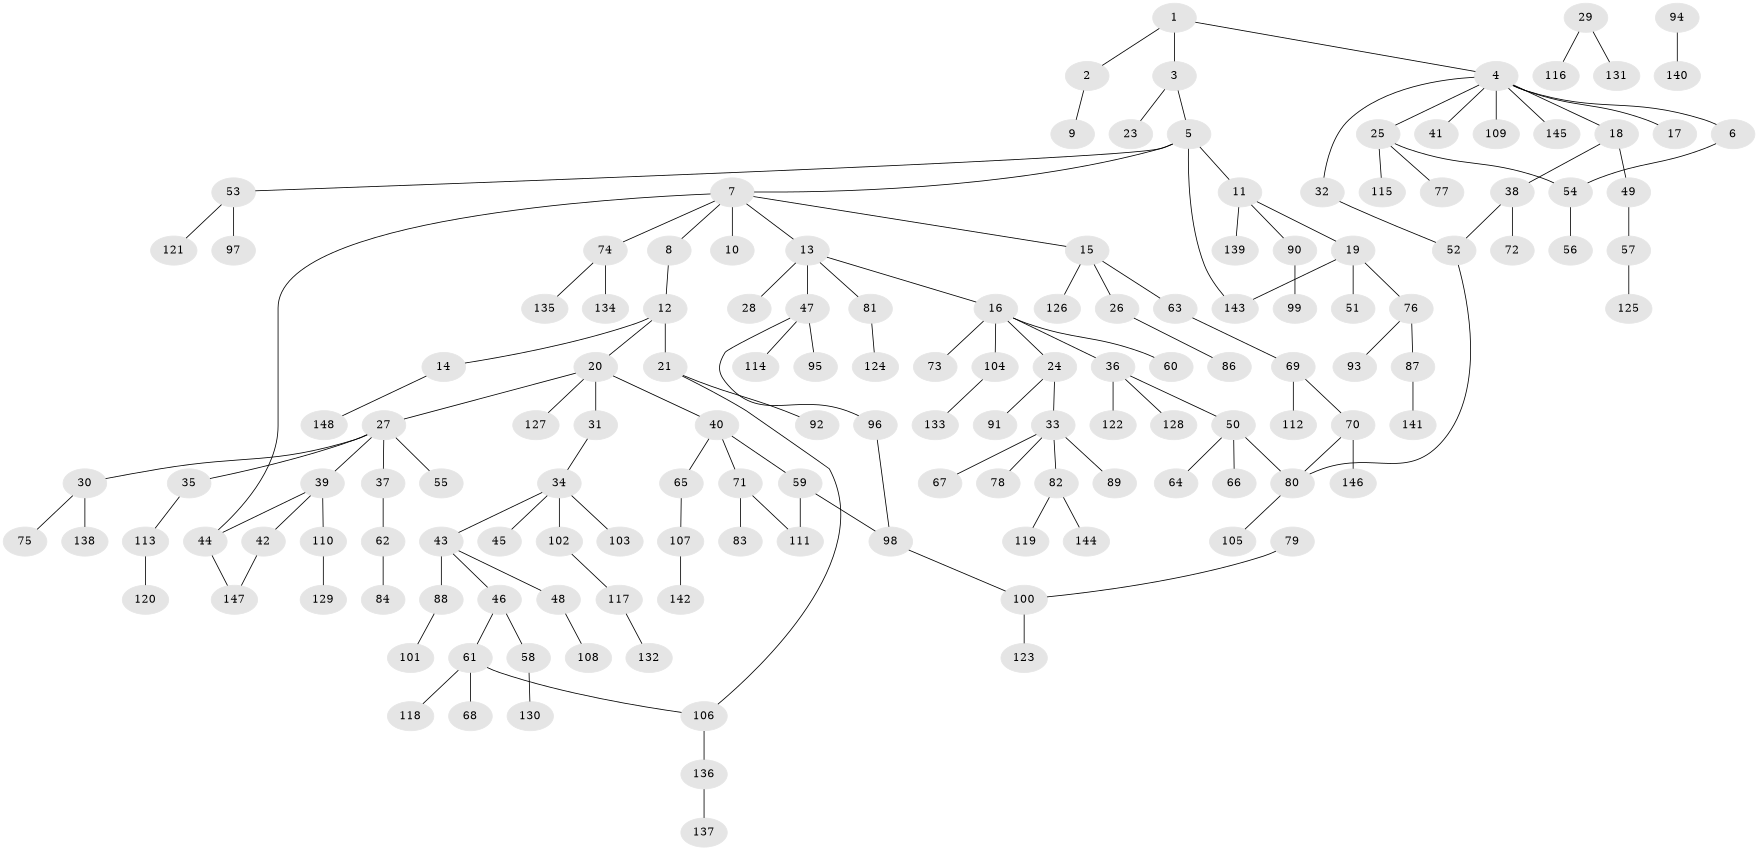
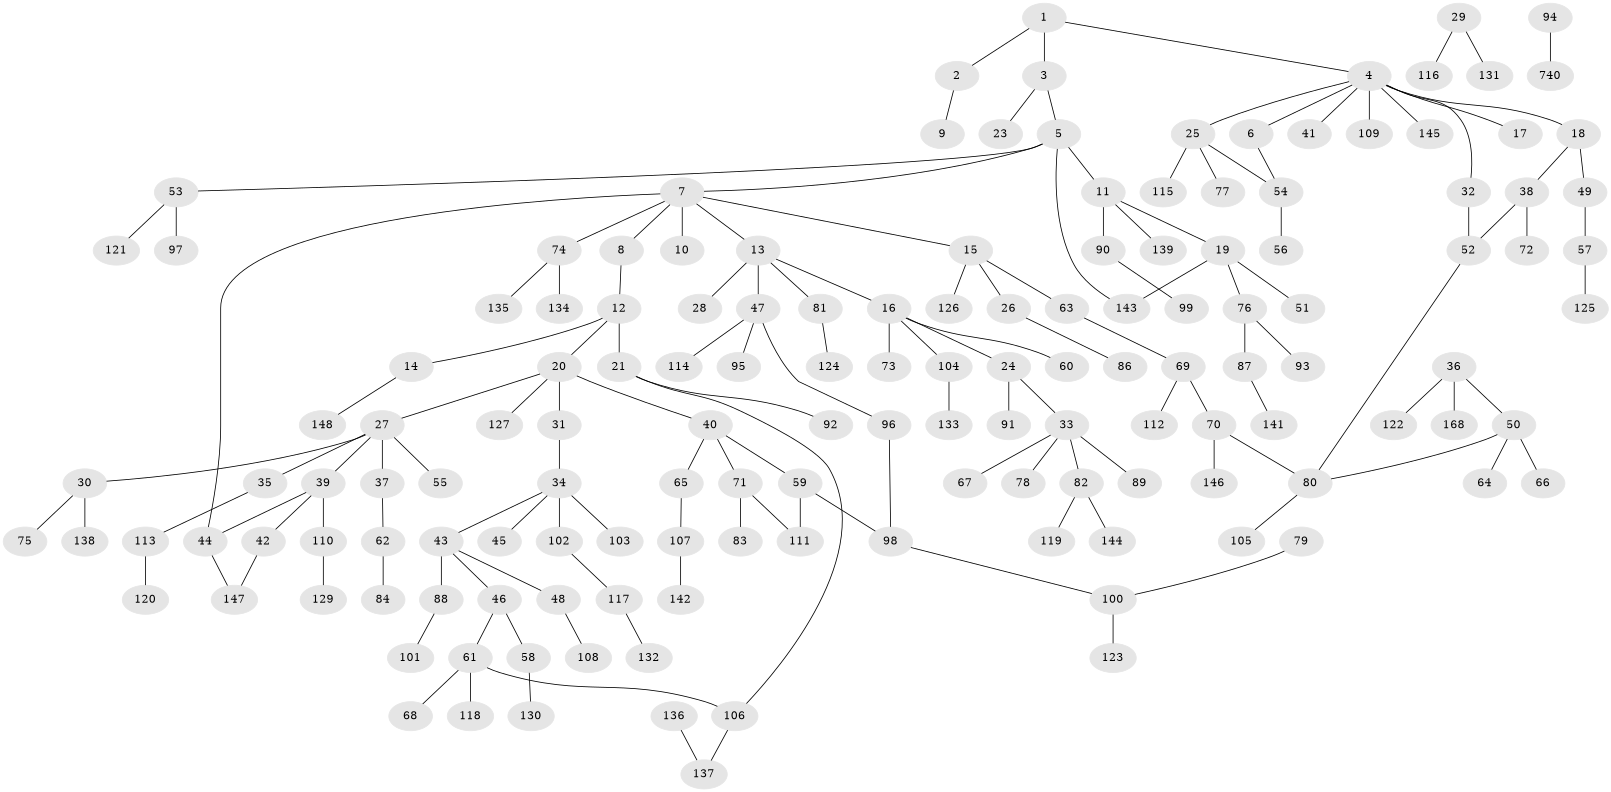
(1677, 76) -> (1550, 76)
(1054, 338) -> none
(1174, 425) -> (1454, 425)
(704, 745) -> (719, 745)
